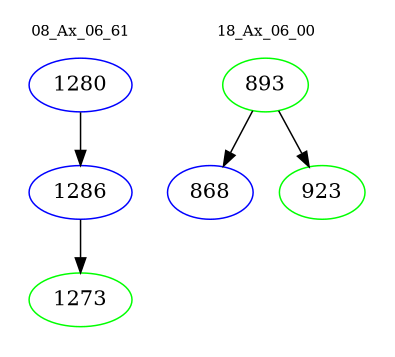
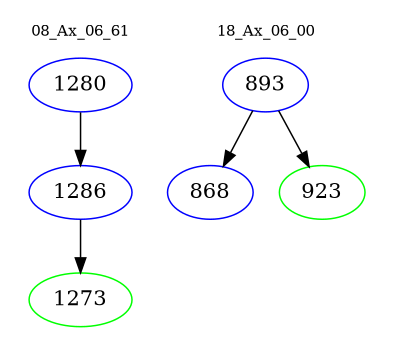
(266, 85) -> (266, 85)
